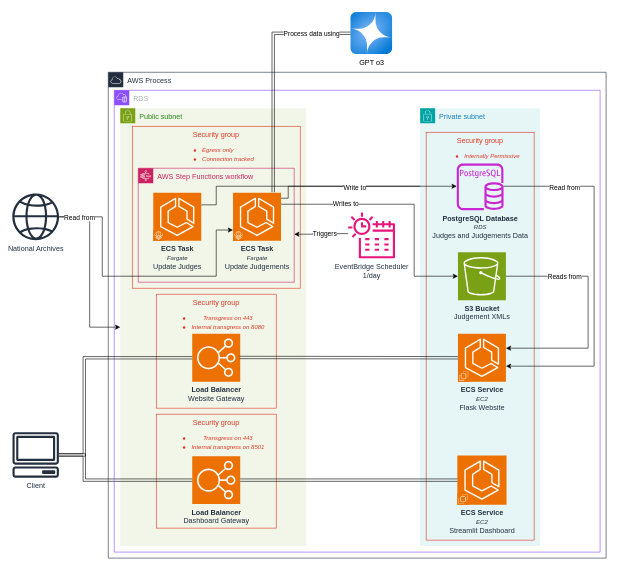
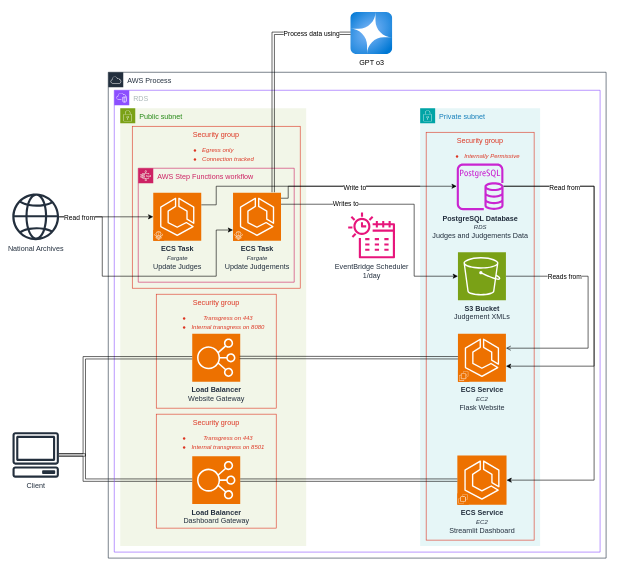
(330, 234) -> none
(90, 326) -> (147, 217)
(511, 348) -> (510, 348)
none -> (512, 480)
